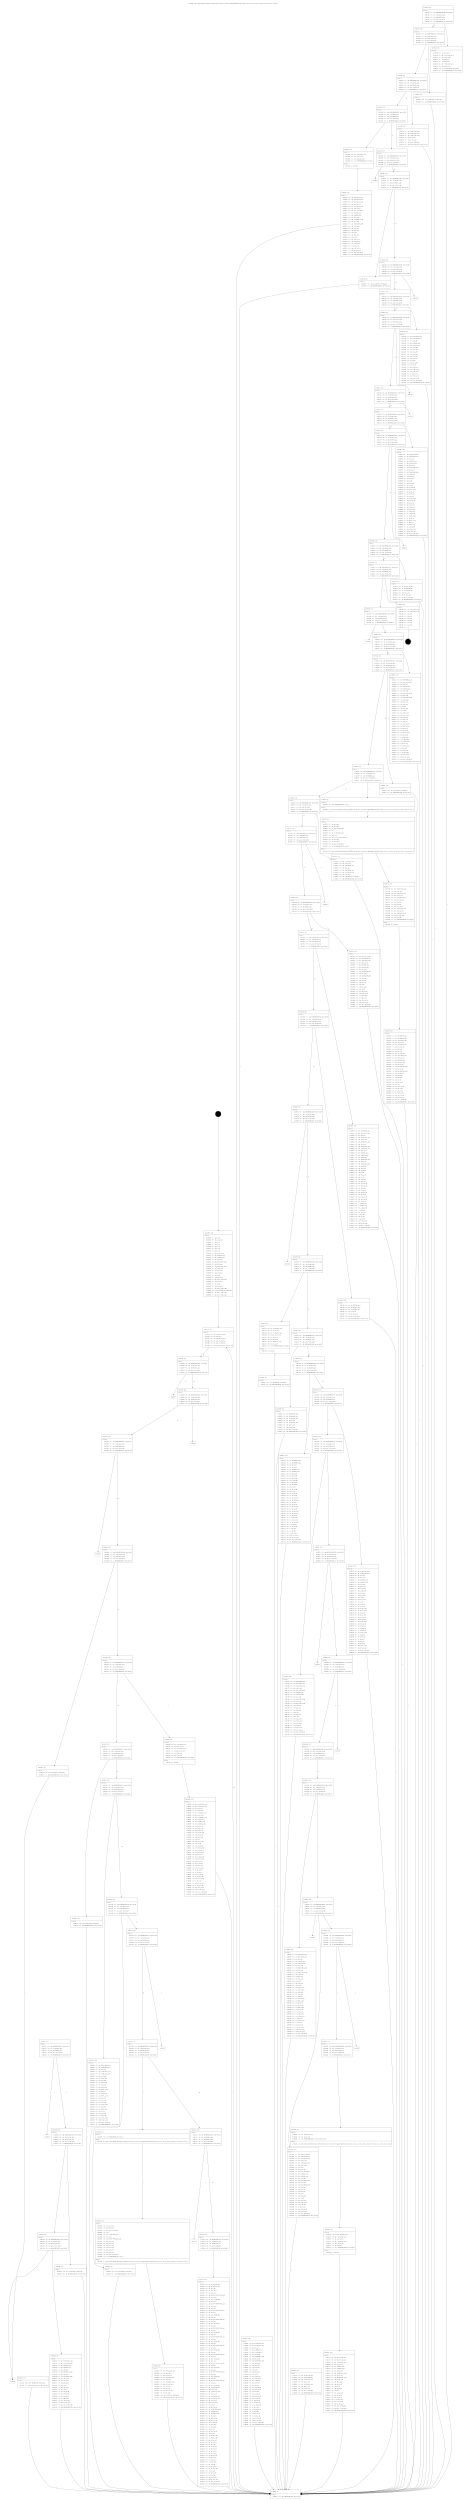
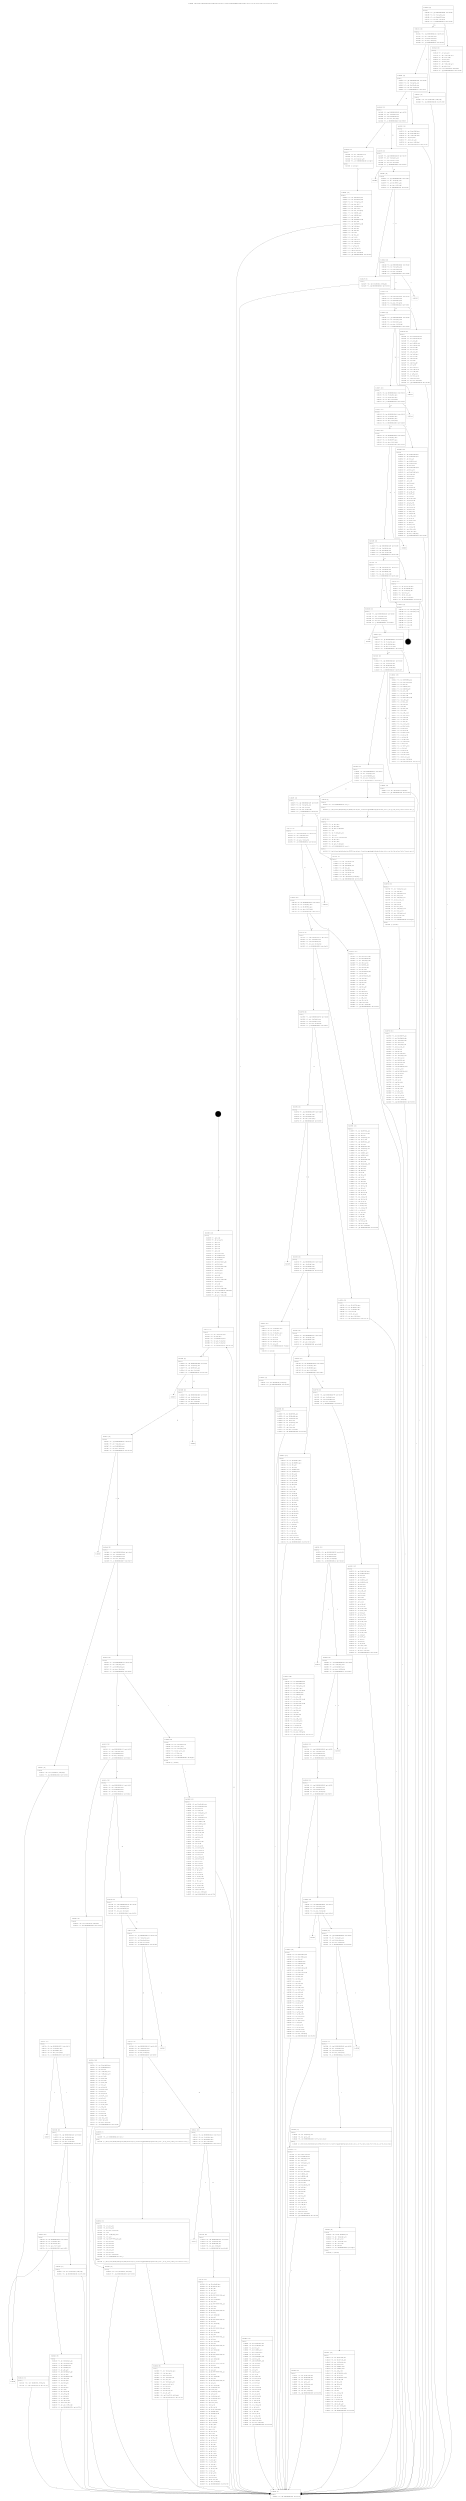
(328, 1444) -> none
